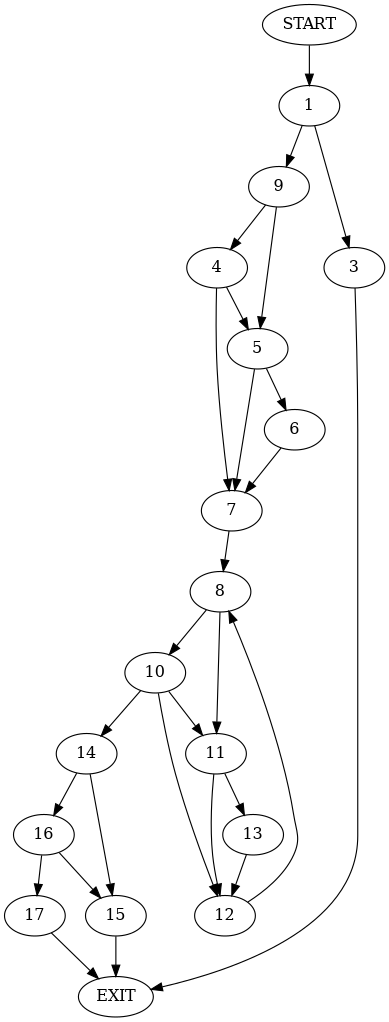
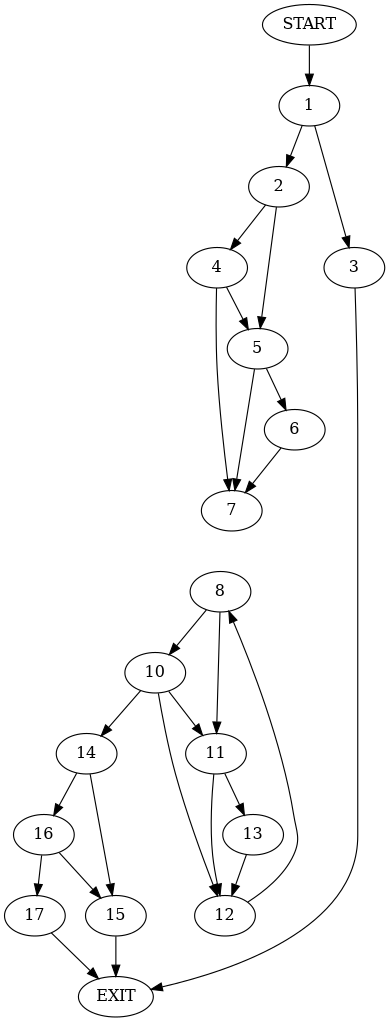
(279, 187) -> (279, 187)
(227, 545) -> none
